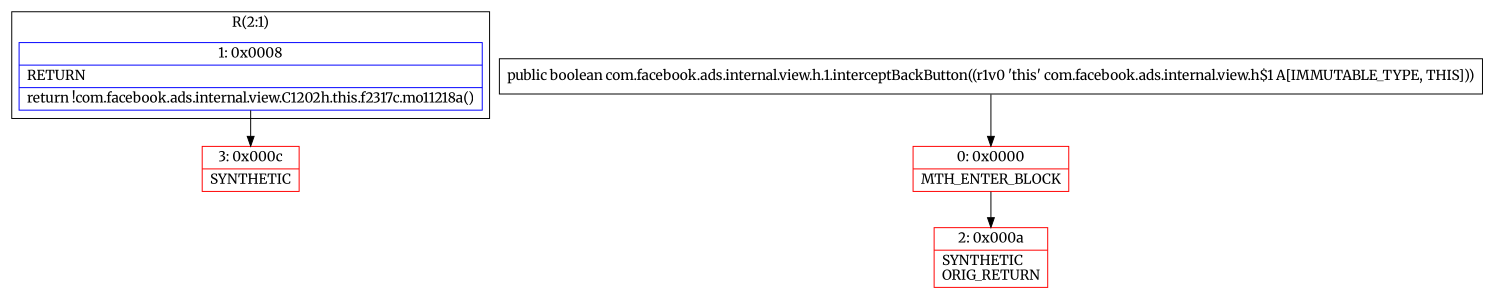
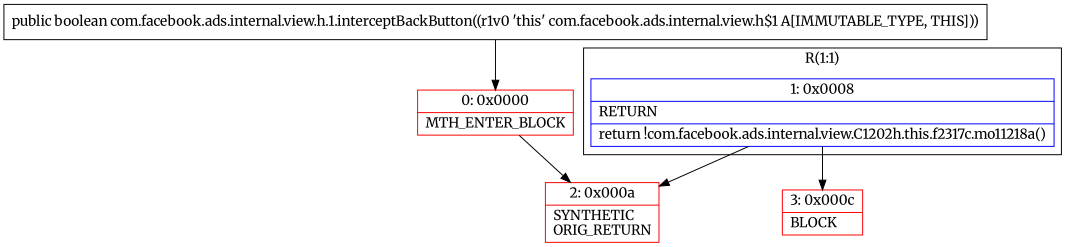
(251, 23) -> (822, 59)
none -> (708, 164)
(251, 180) -> (814, 223)
